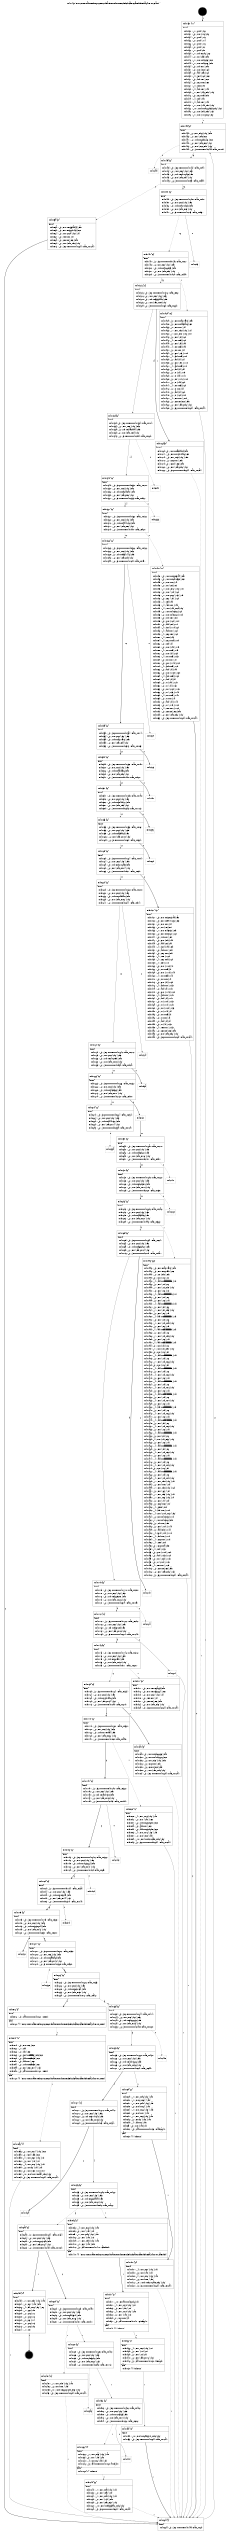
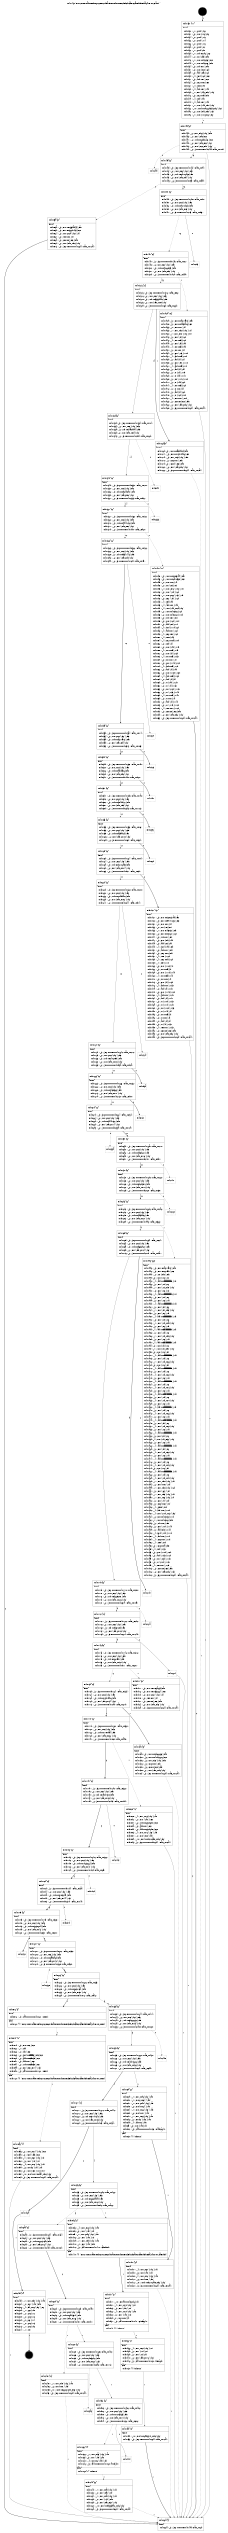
(140, 1128) -> (125, 1133)
(214, 1339) -> (209, 1336)
(36, 2270) -> (14, 2251)
